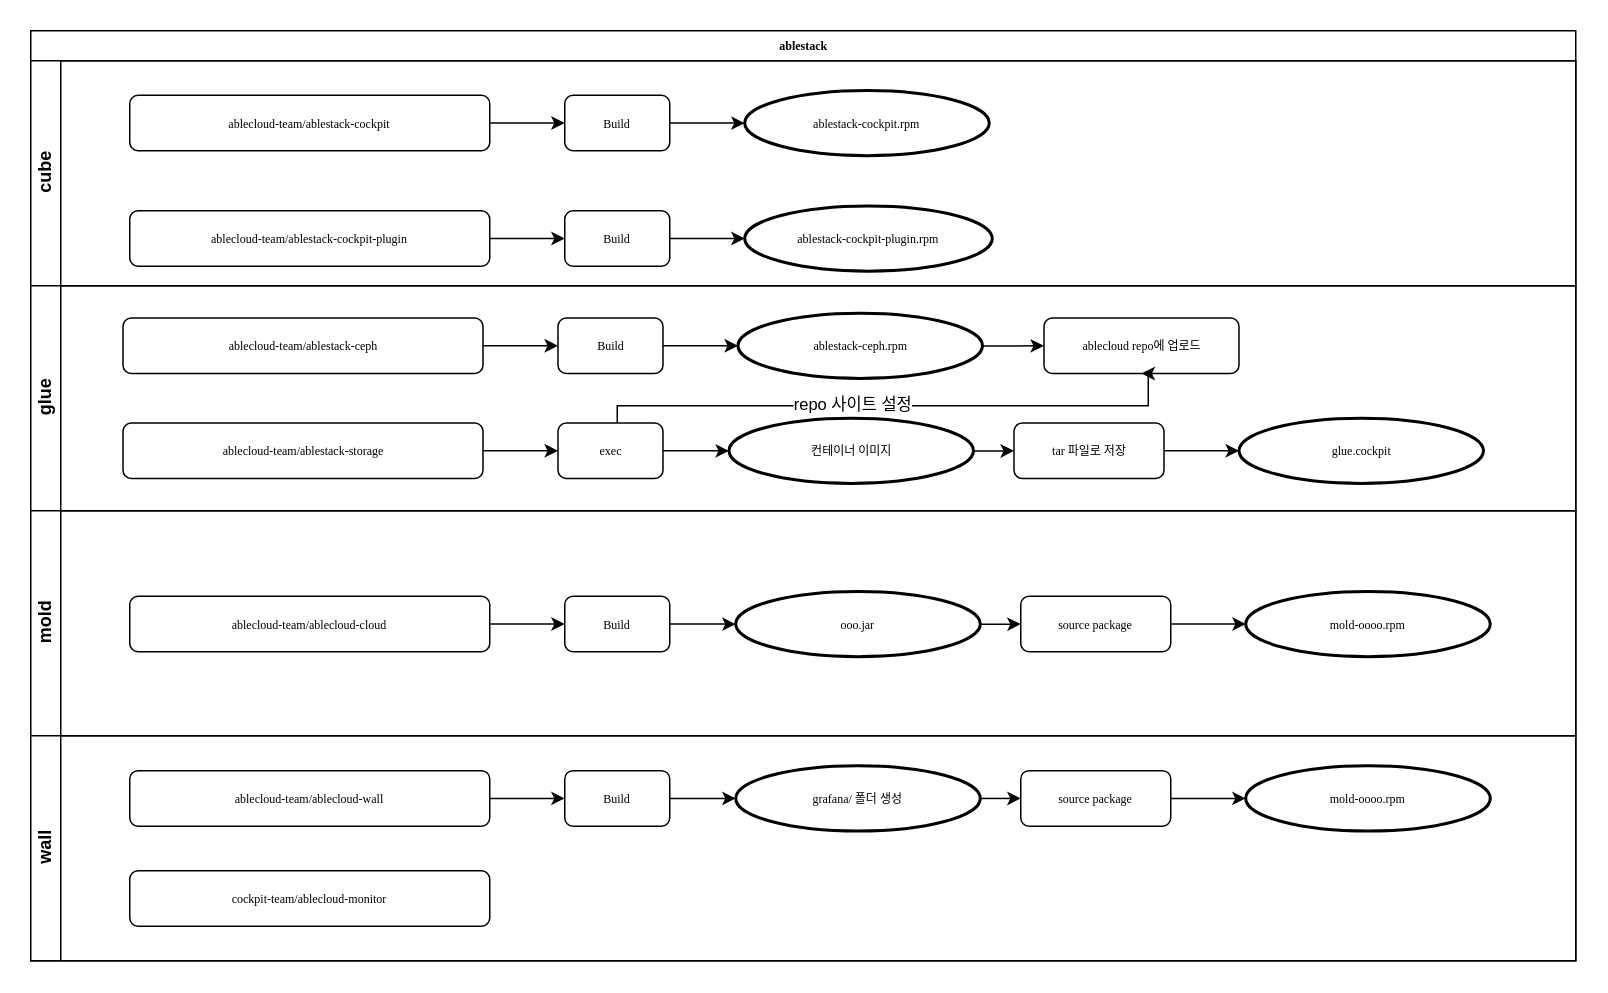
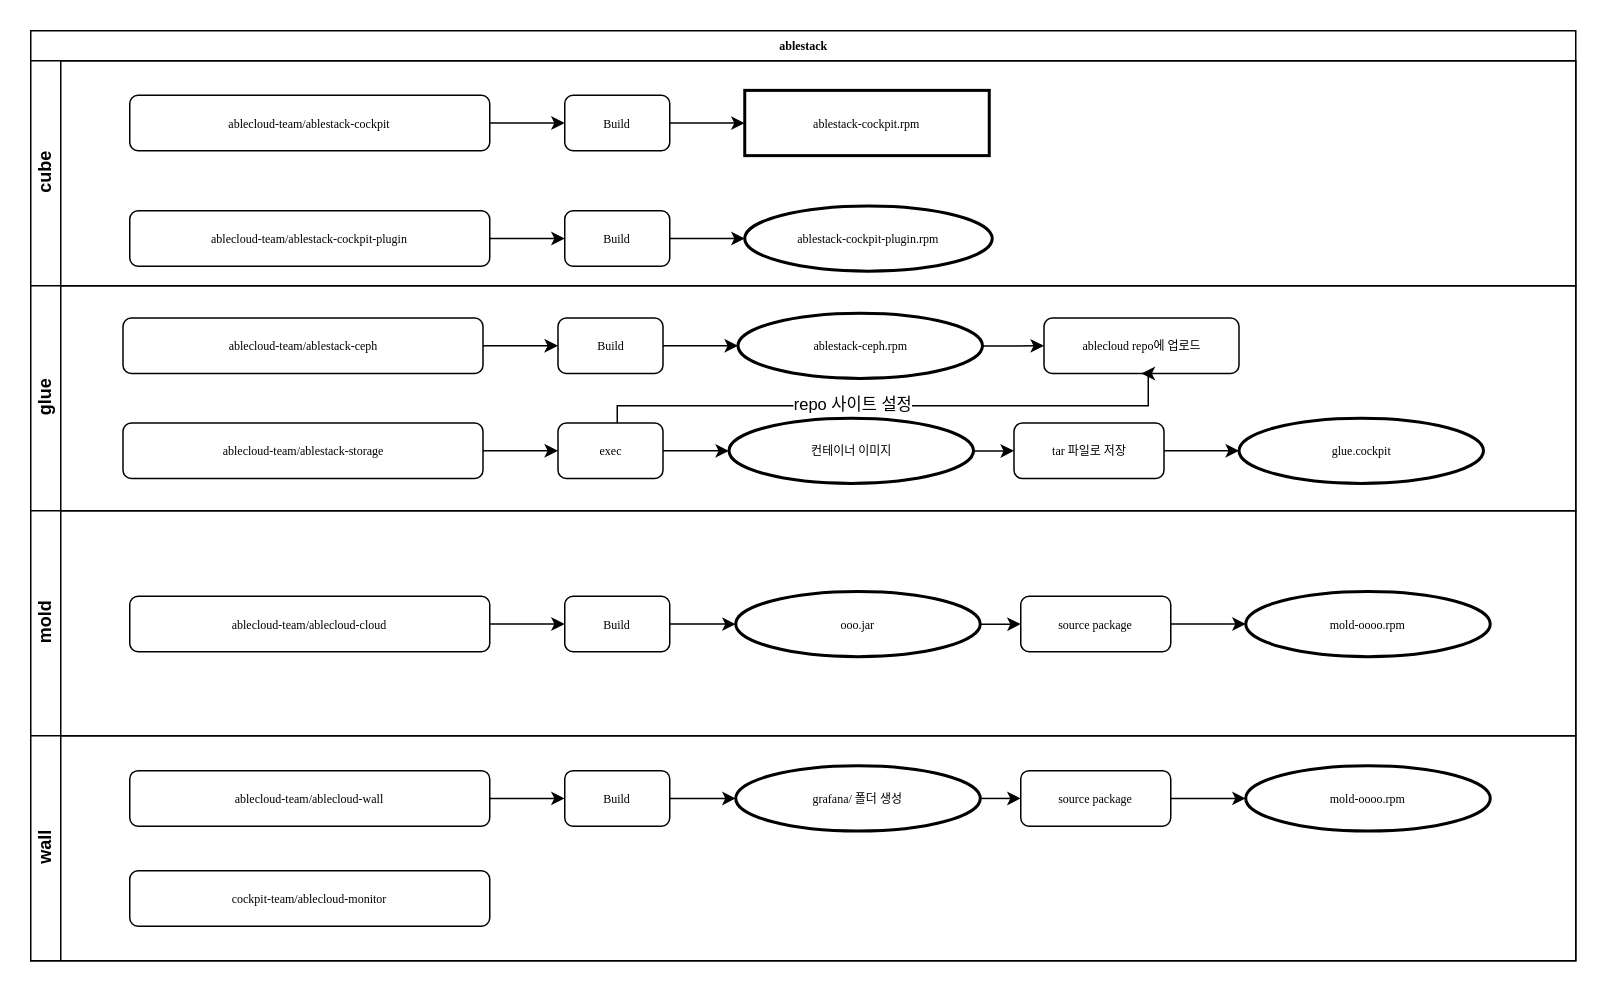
(867, 123) -> (867, 123)
